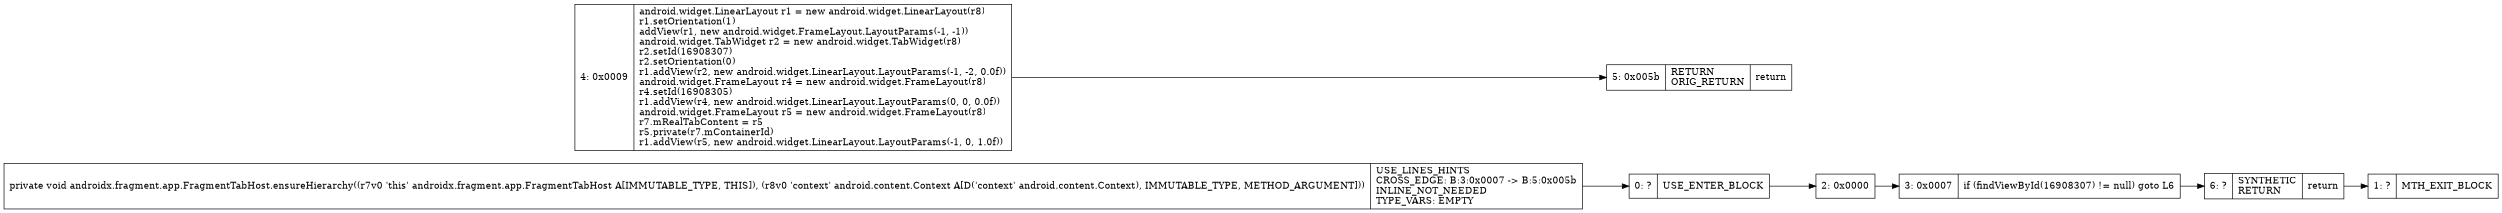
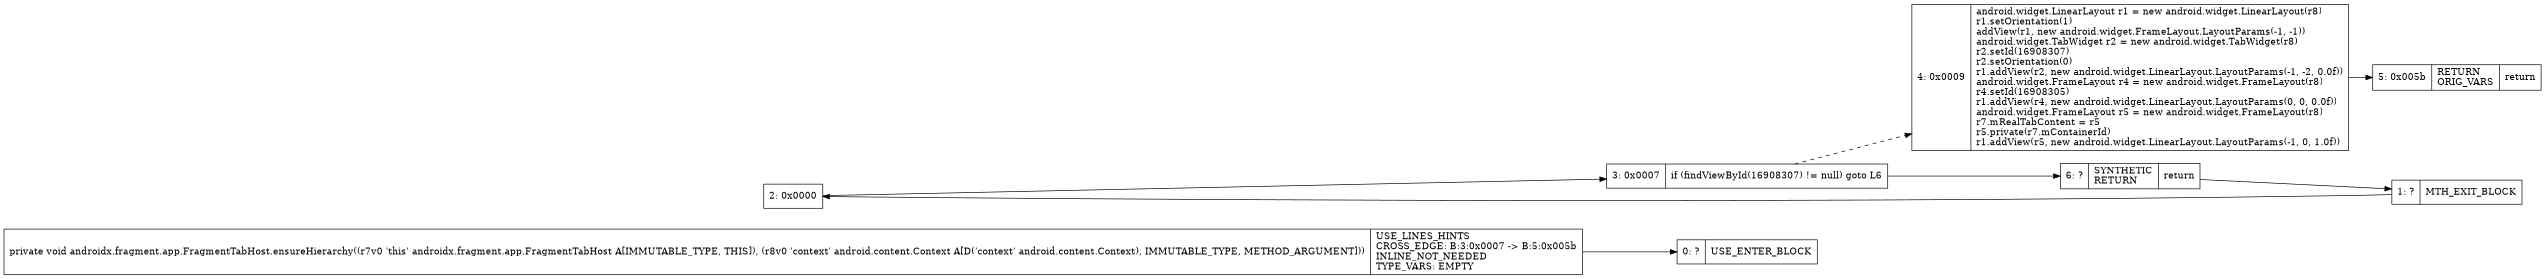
(1708, 82) -> (2466, 82)
none -> (1850, 150)
(1789, 186) -> (1611, 201)
